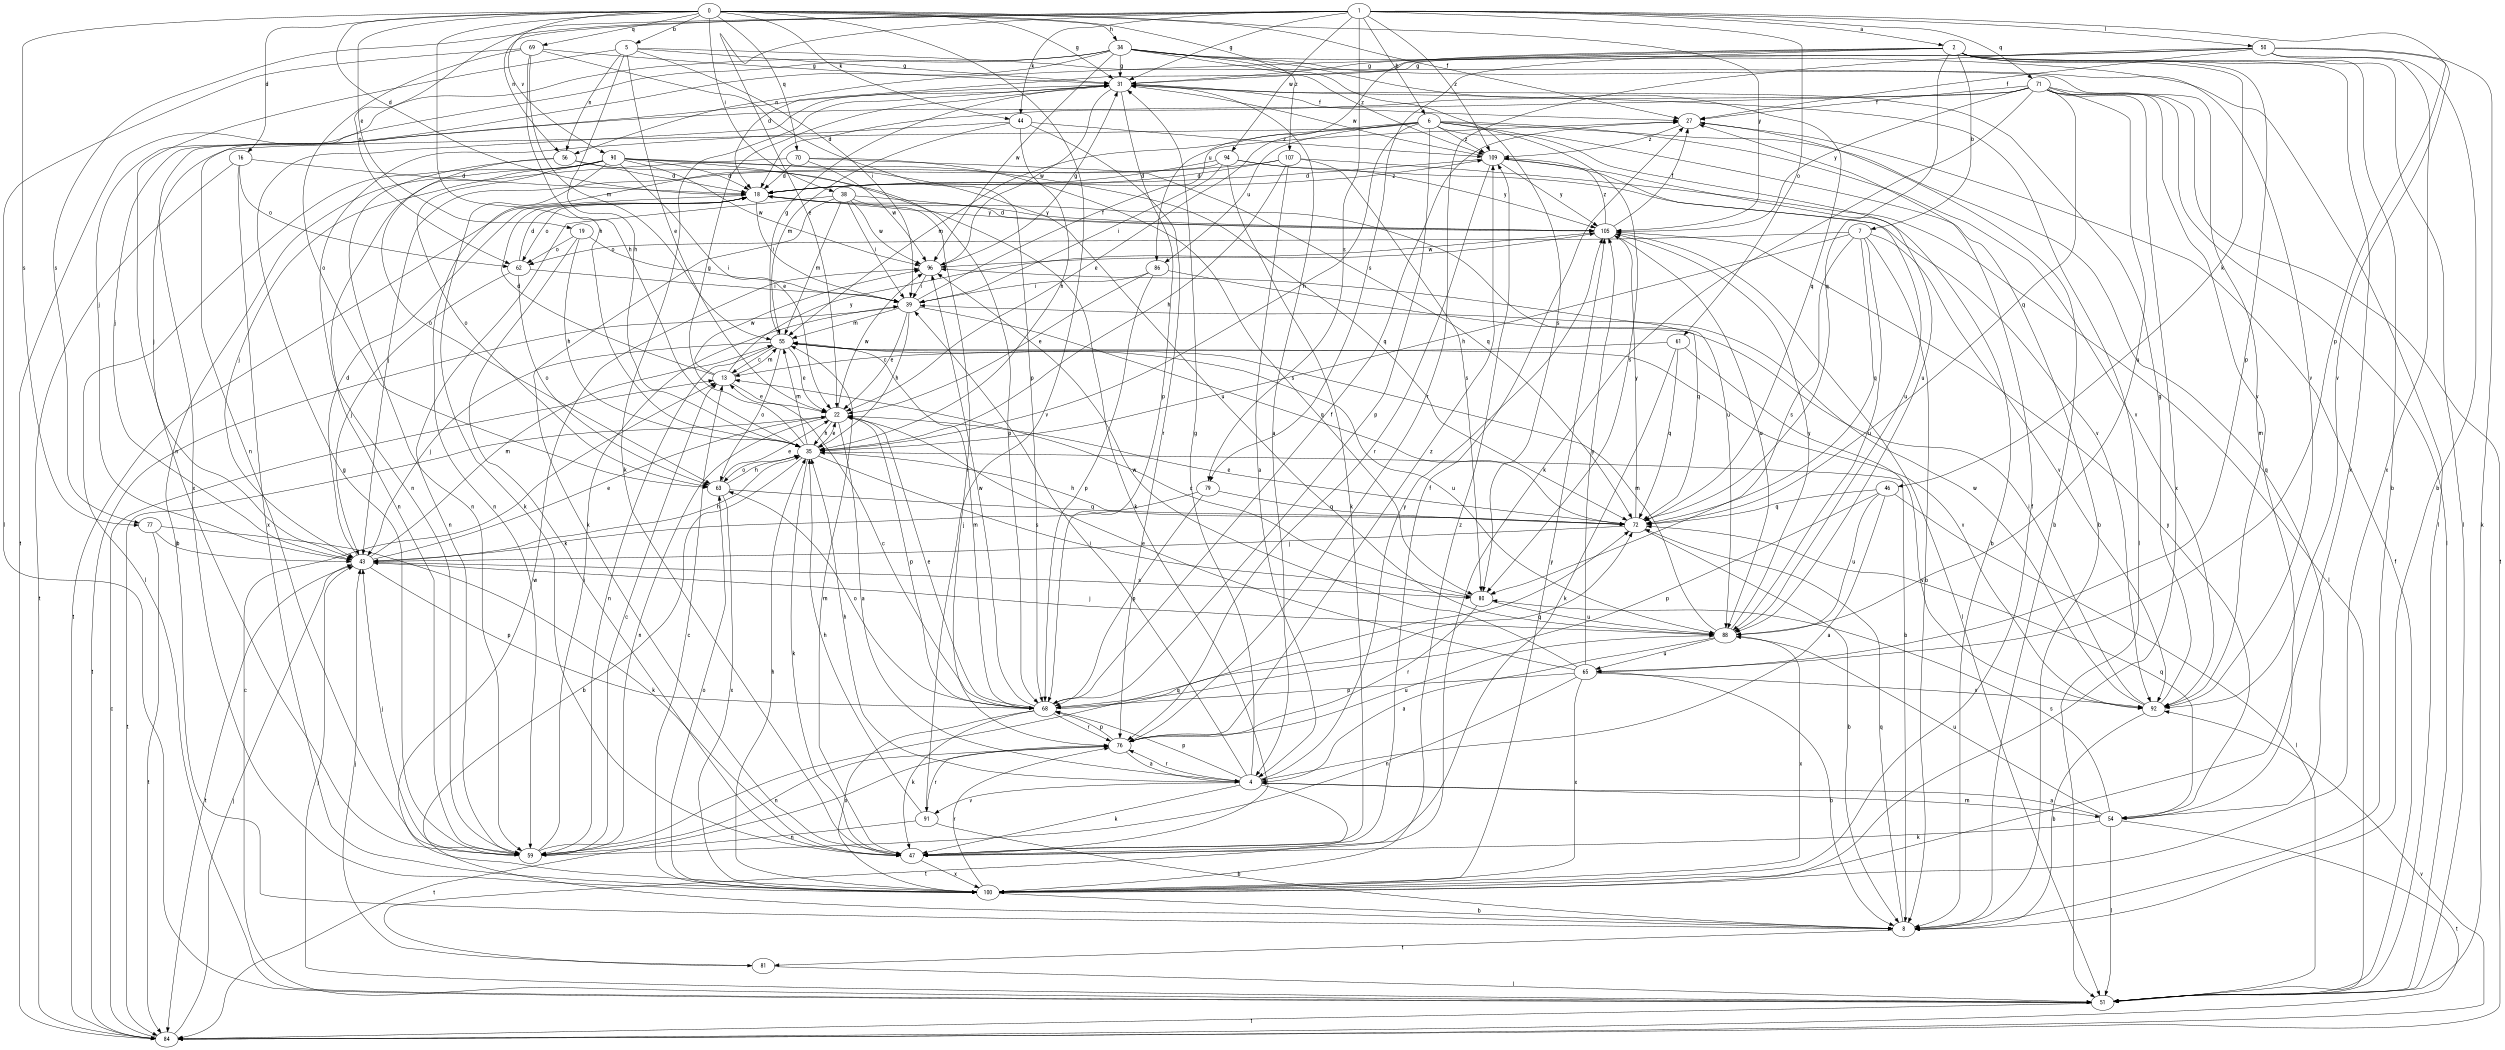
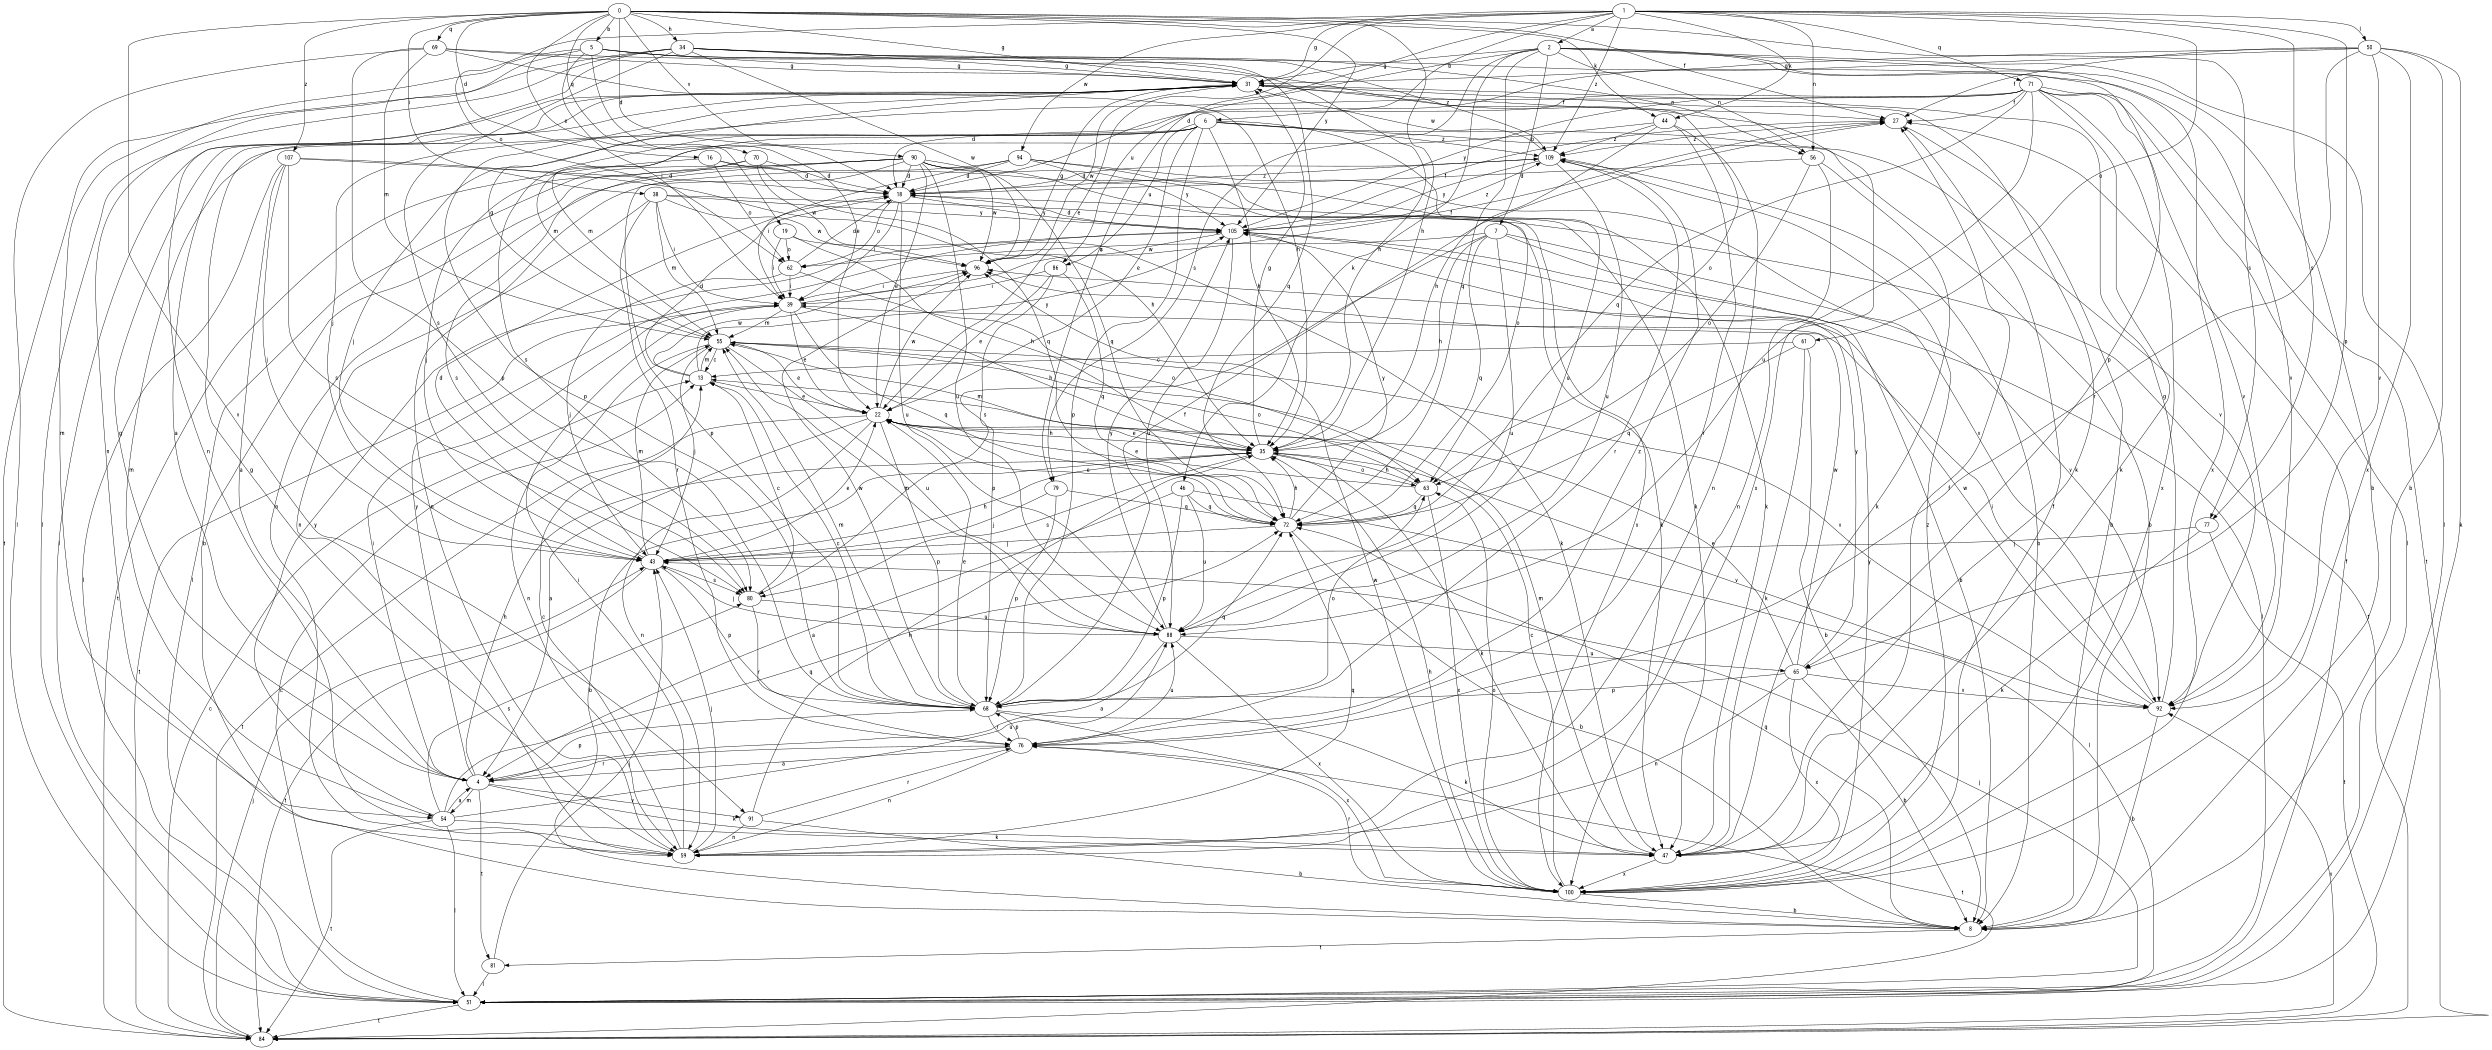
(372, 130) -> none
(2266, 470) -> (132, 470)
